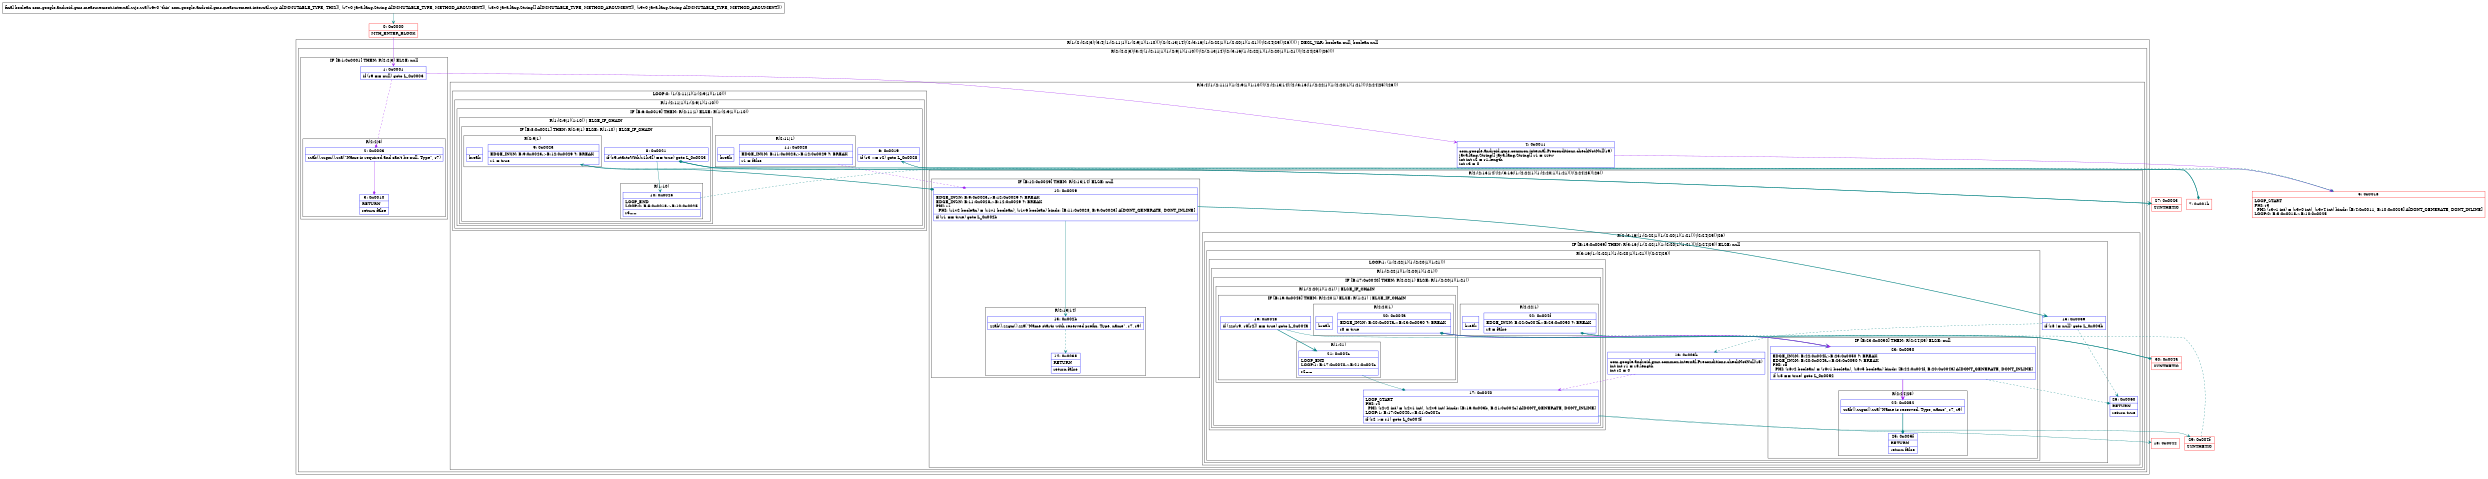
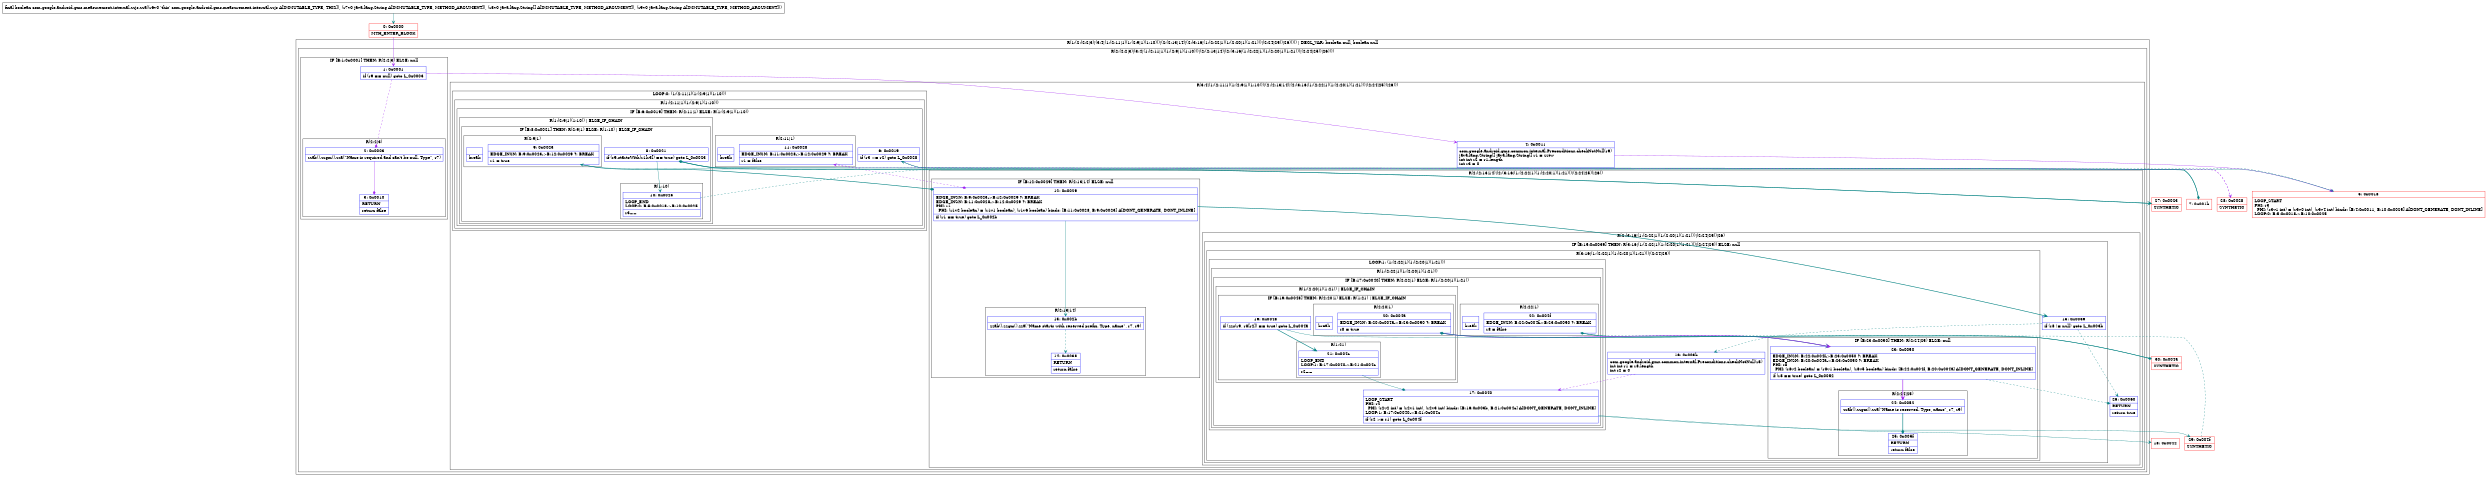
none -> (2232, 204)
